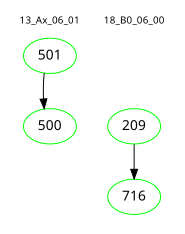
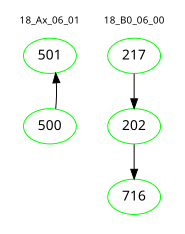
(50, 21) -> (50, 21)
none -> (134, 56)
(43, 86) -> (56, 96)
(134, 126) -> (134, 126)
